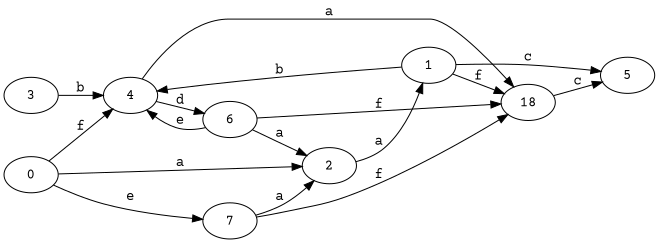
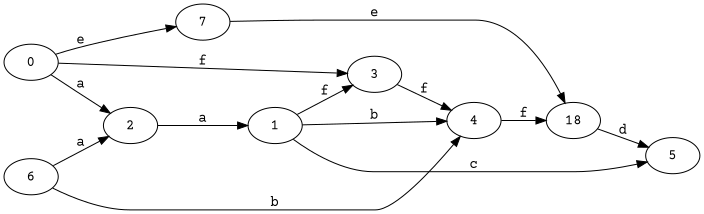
(329, 12) -> (524, 113)
(578, 81) -> (623, 130)
(474, 82) -> (321, 102)
(81, 88) -> (424, 89)
(175, 106) -> none
(374, 111) -> none
(180, 120) -> (275, 202)
(77, 138) -> (198, 68)
(379, 174) -> (375, 13)
(283, 204) -> none
